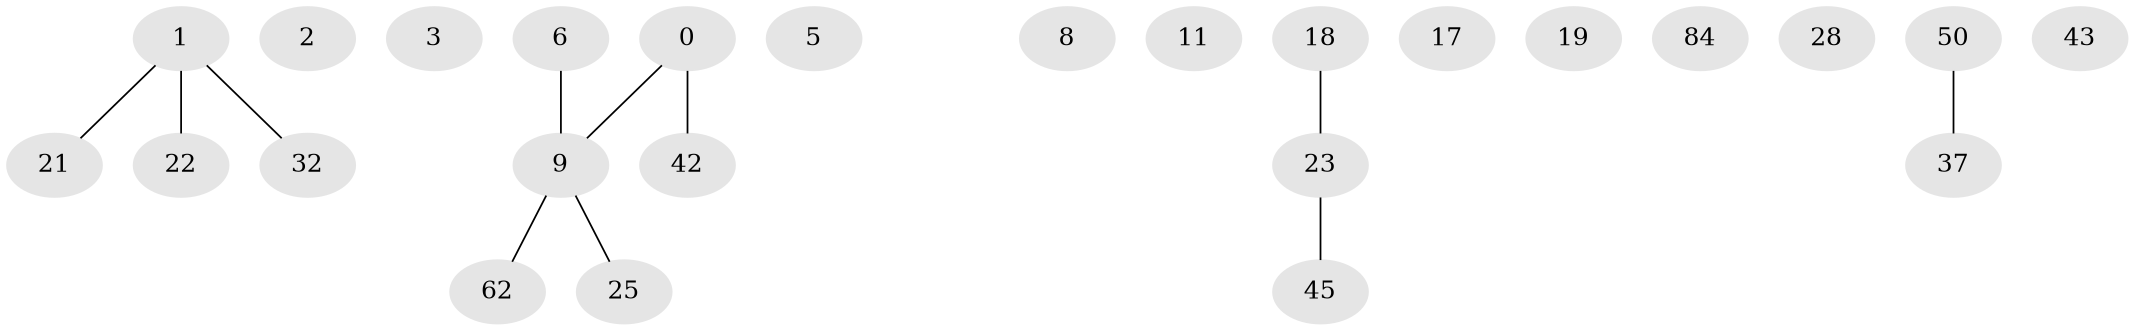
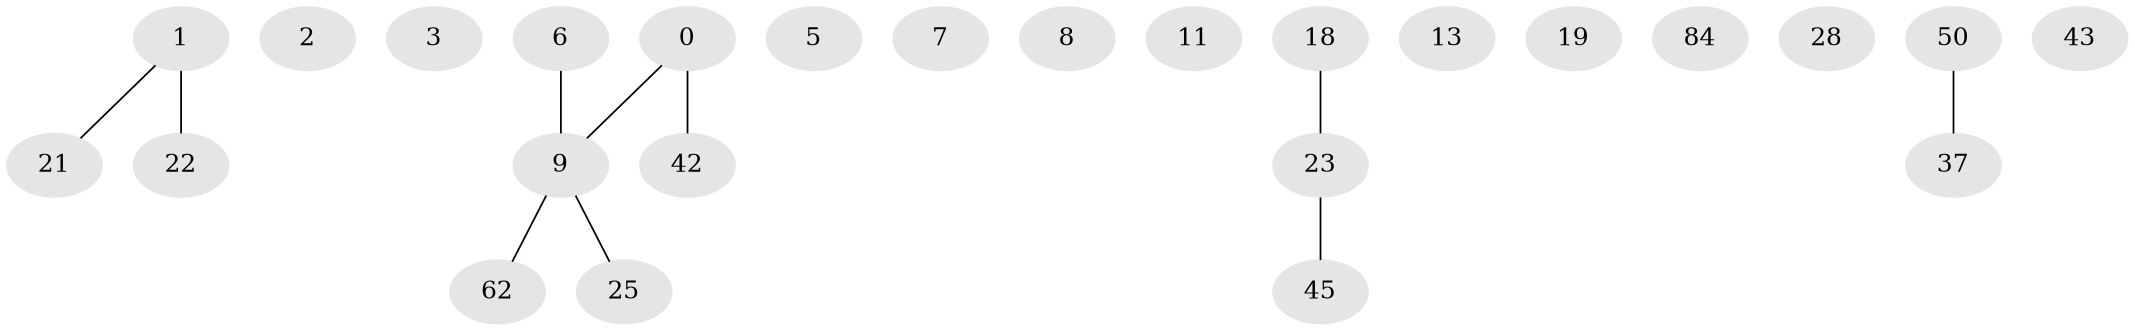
none -> (941, 39)
(1447, 39) -> (1447, 39)
(308, 165) -> none
